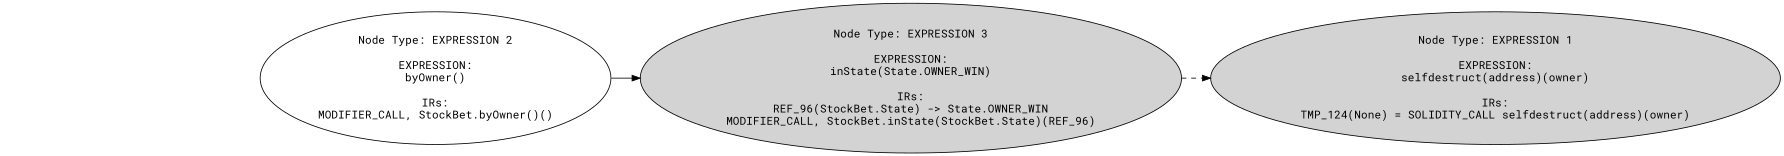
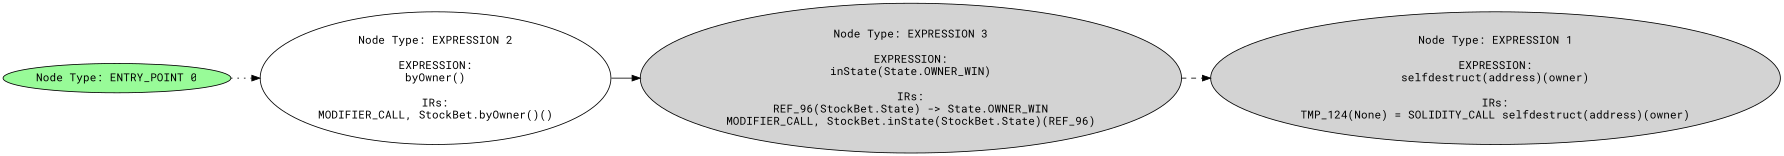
none -> (117, 78)
